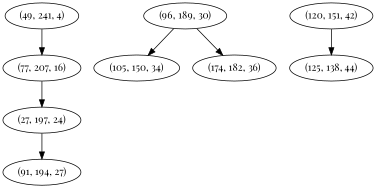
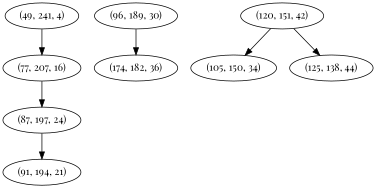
(164, 39) -> (260, 39)
(42, 120) -> (42, 120)
(42, 172) -> (42, 172)
